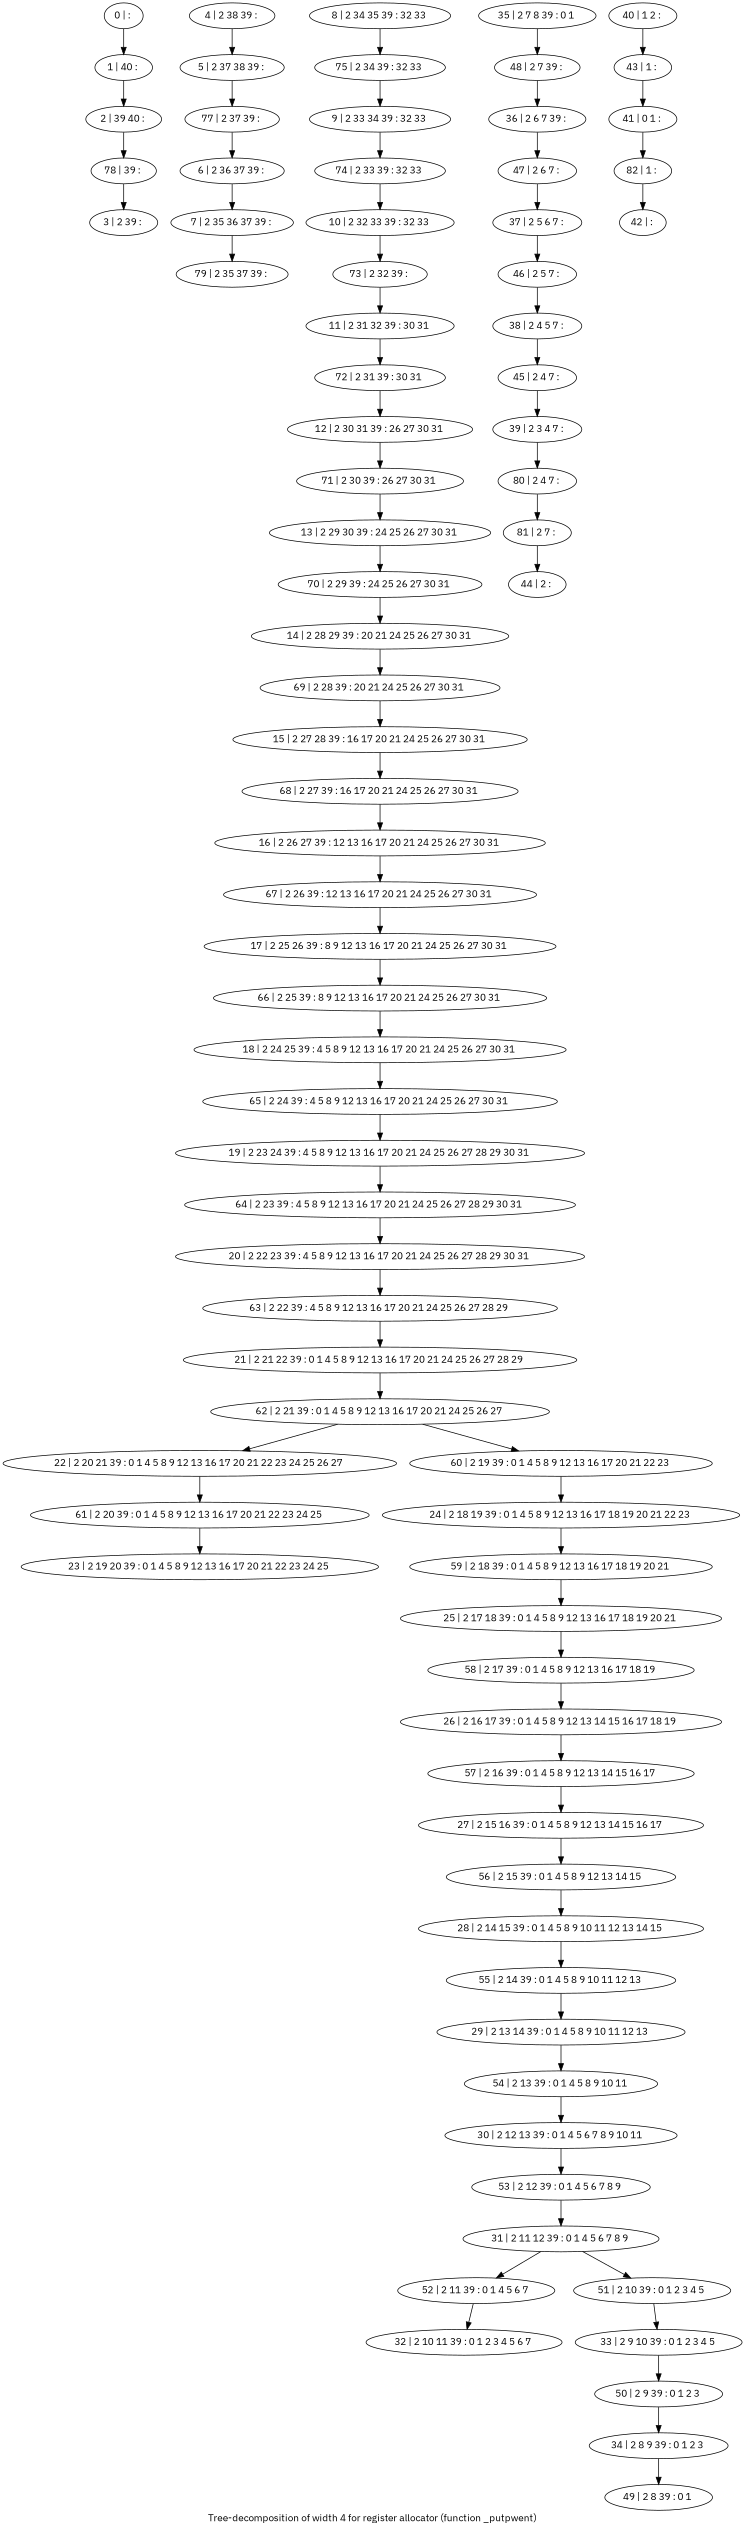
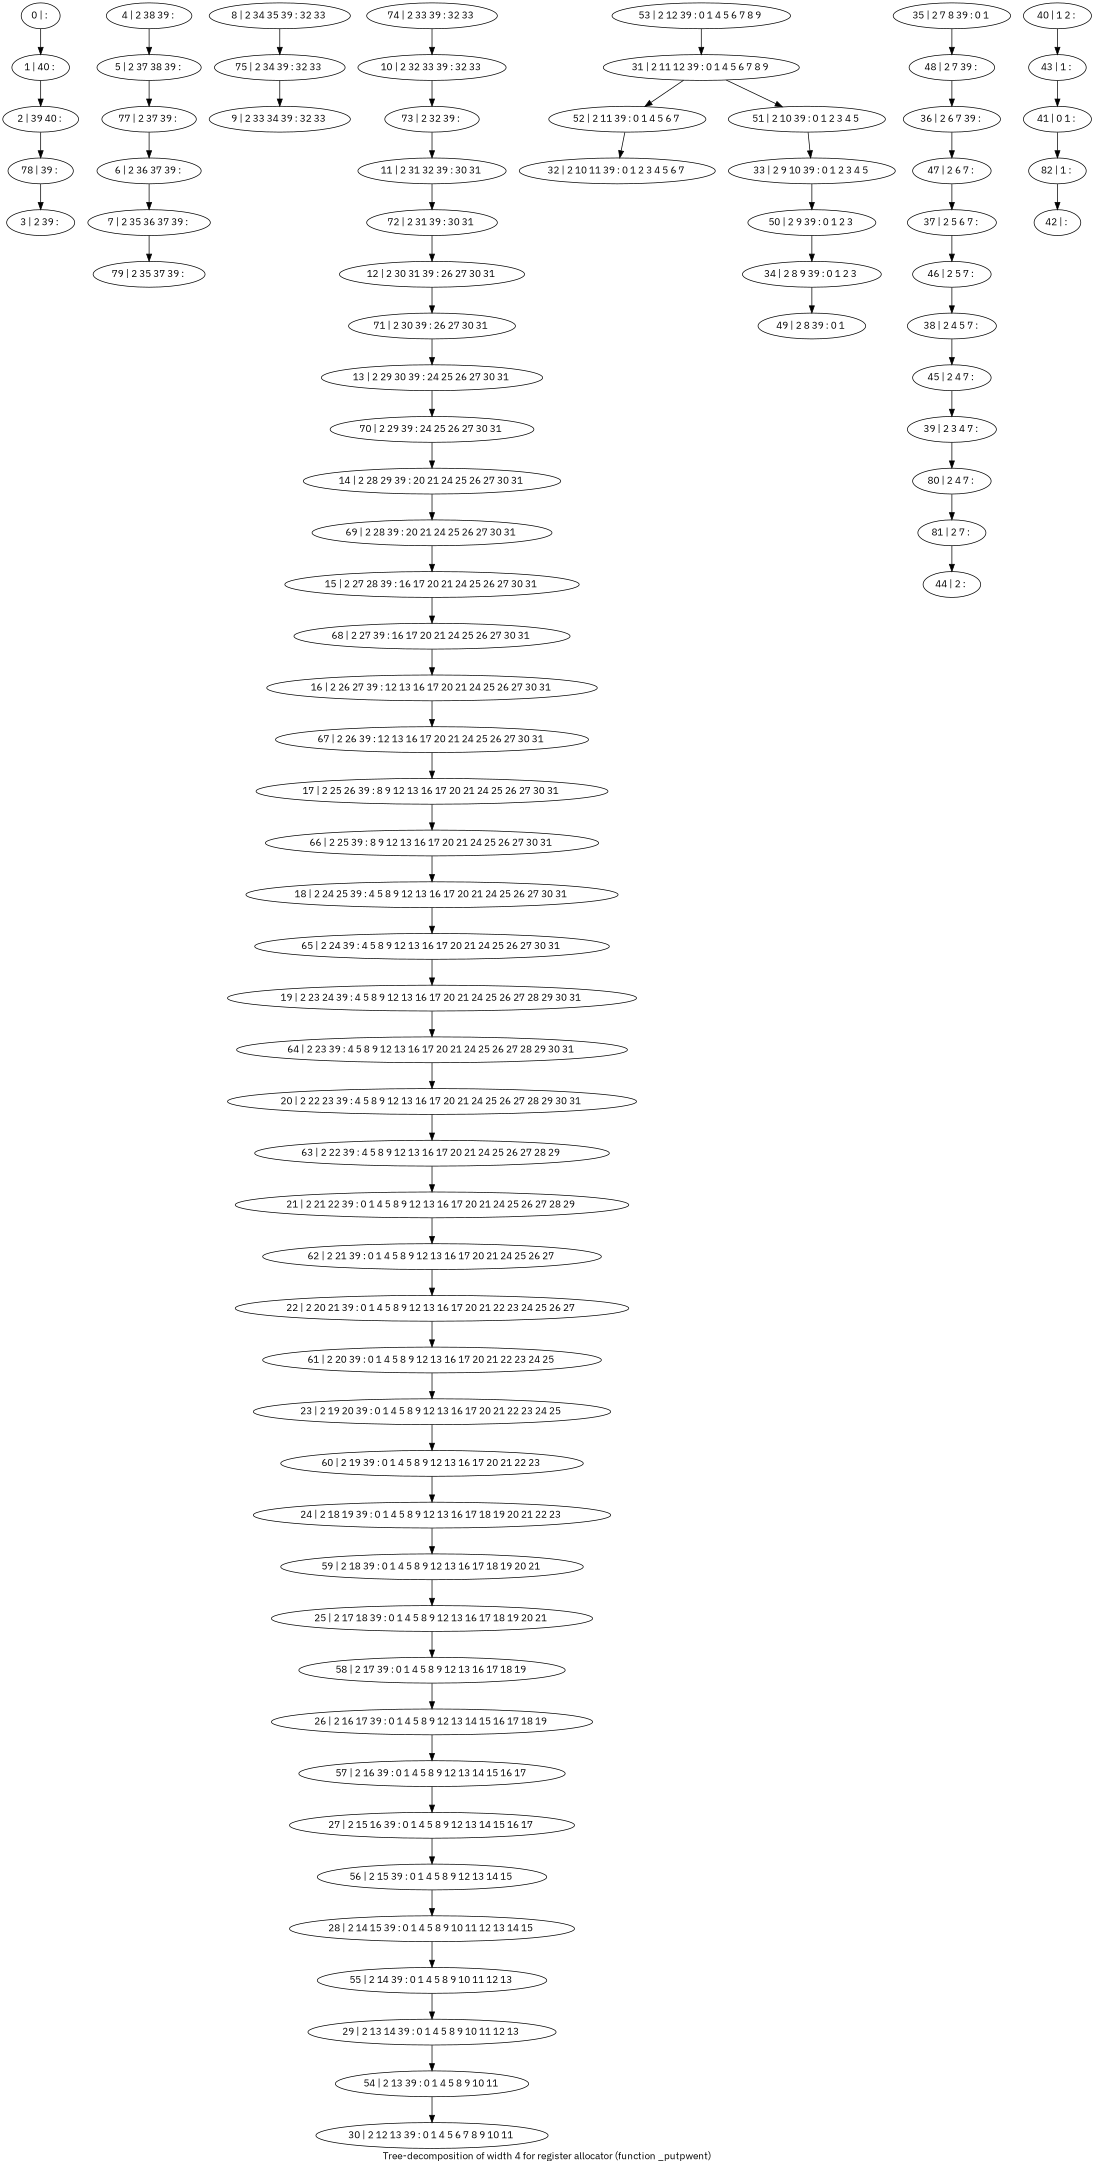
(380, 142) -> none
(467, 1437) -> (432, 1434)
(561, 2158) -> none
